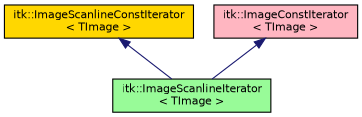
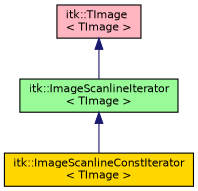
(286, 22) -> (99, 22)
(150, 62) -> (99, 138)
